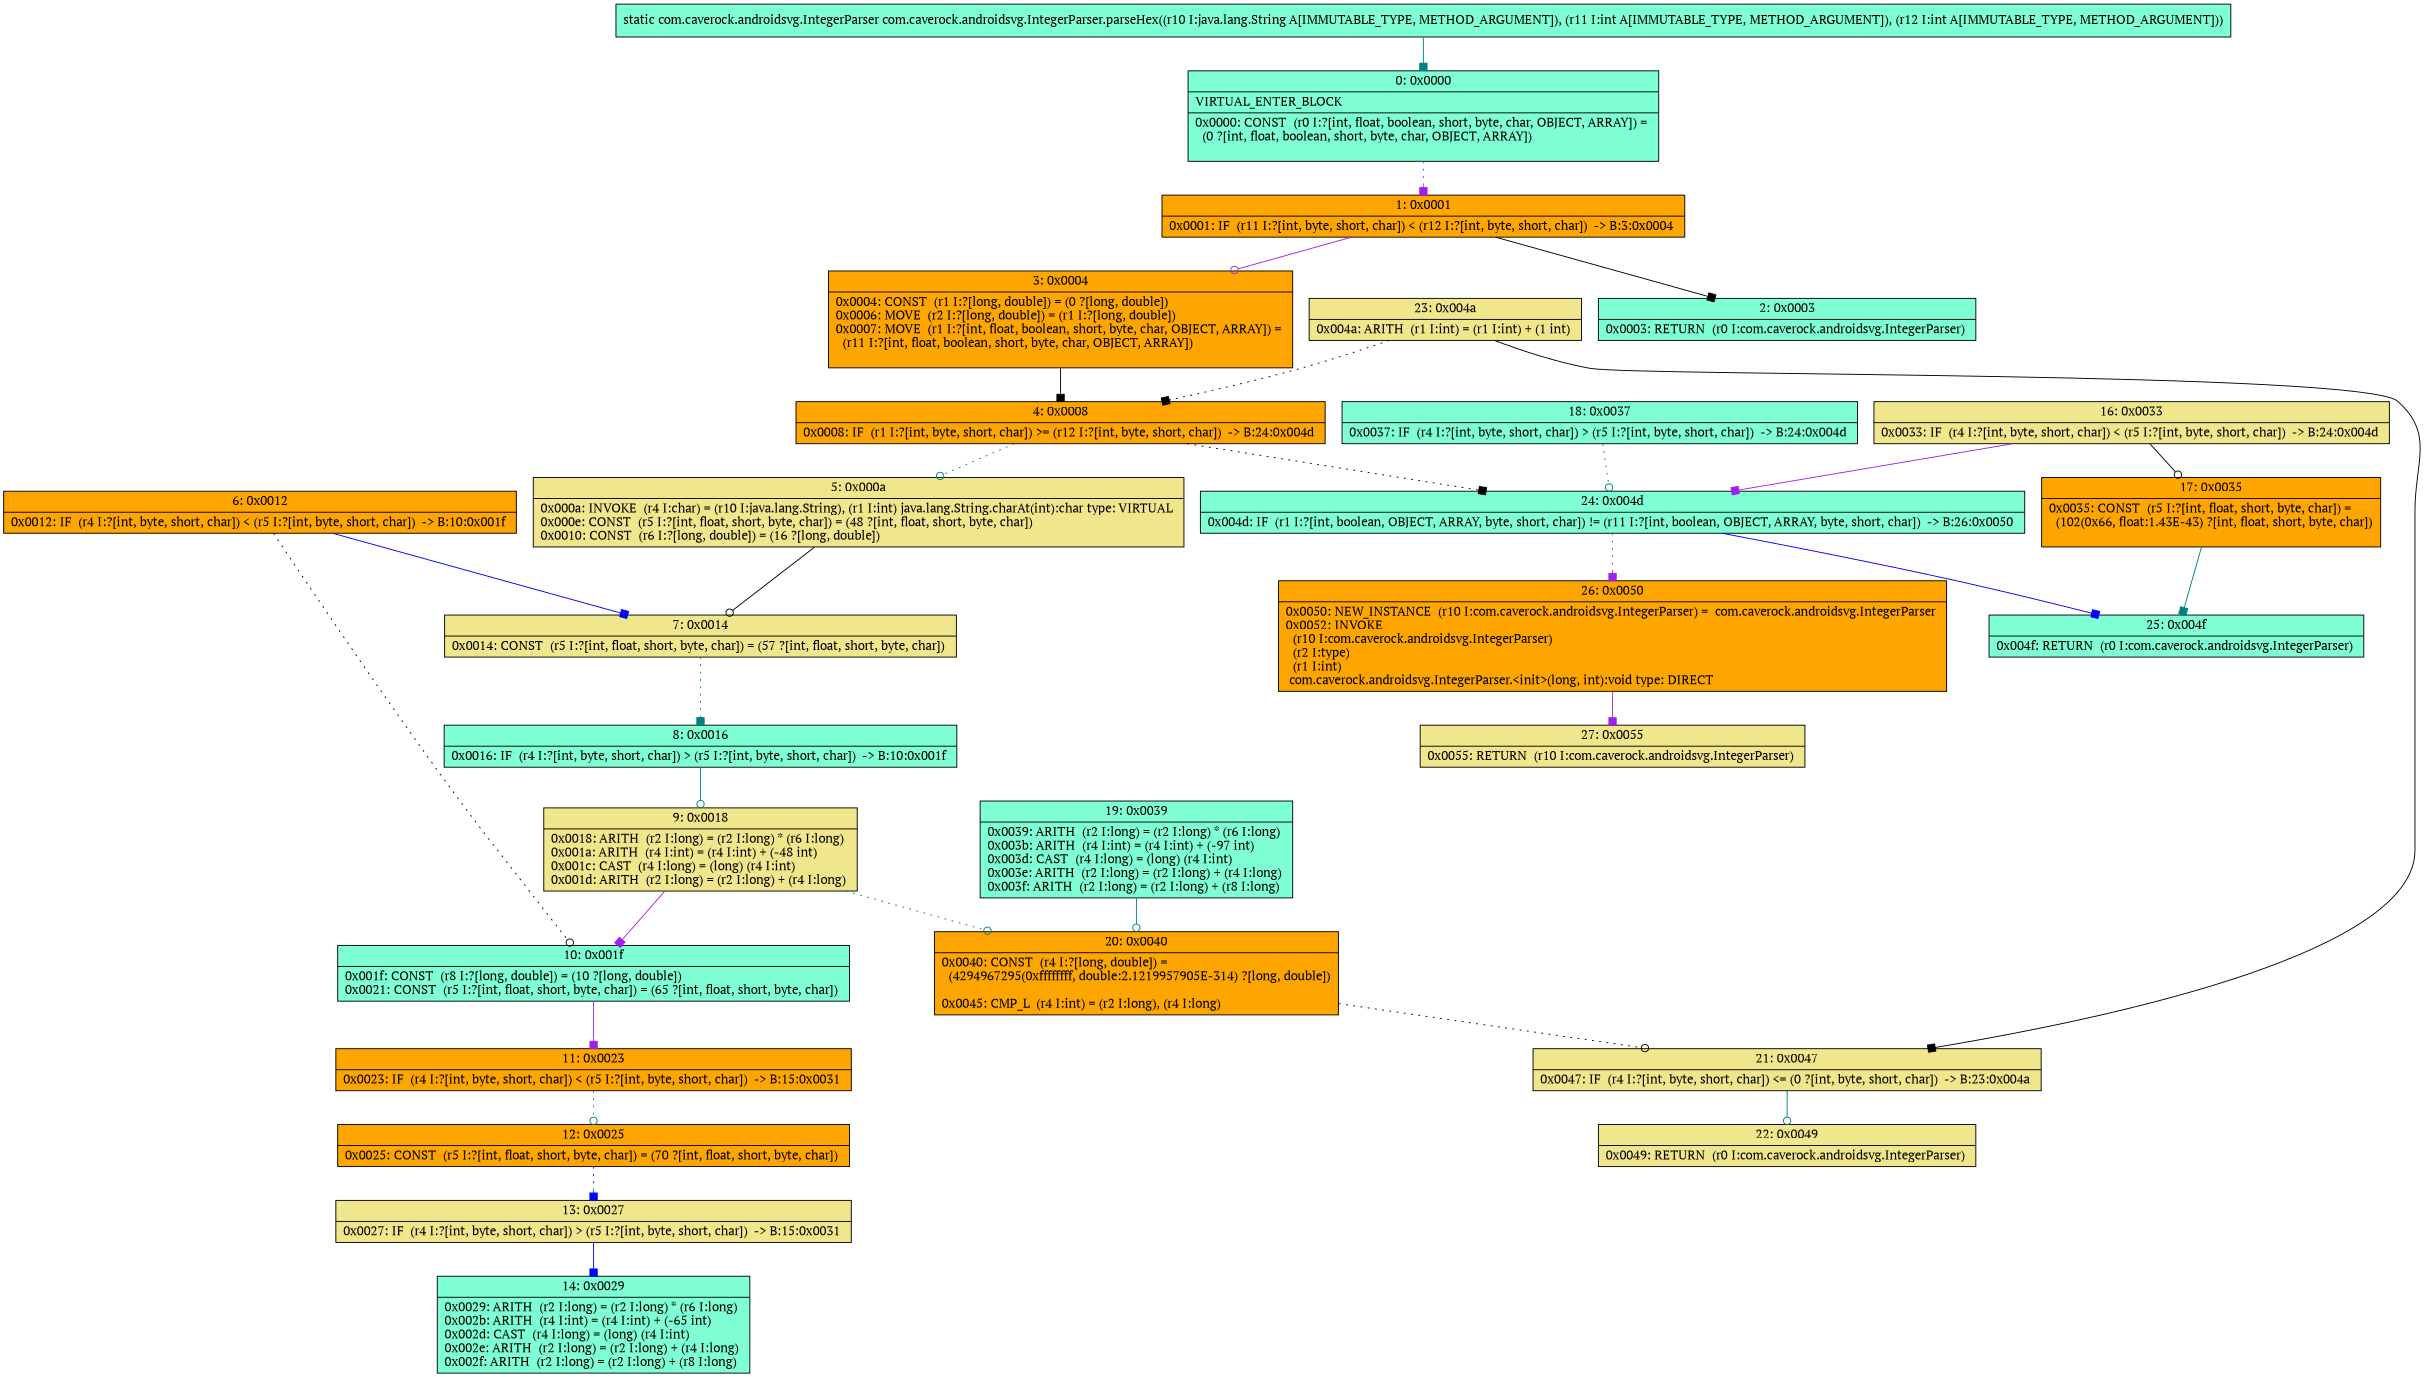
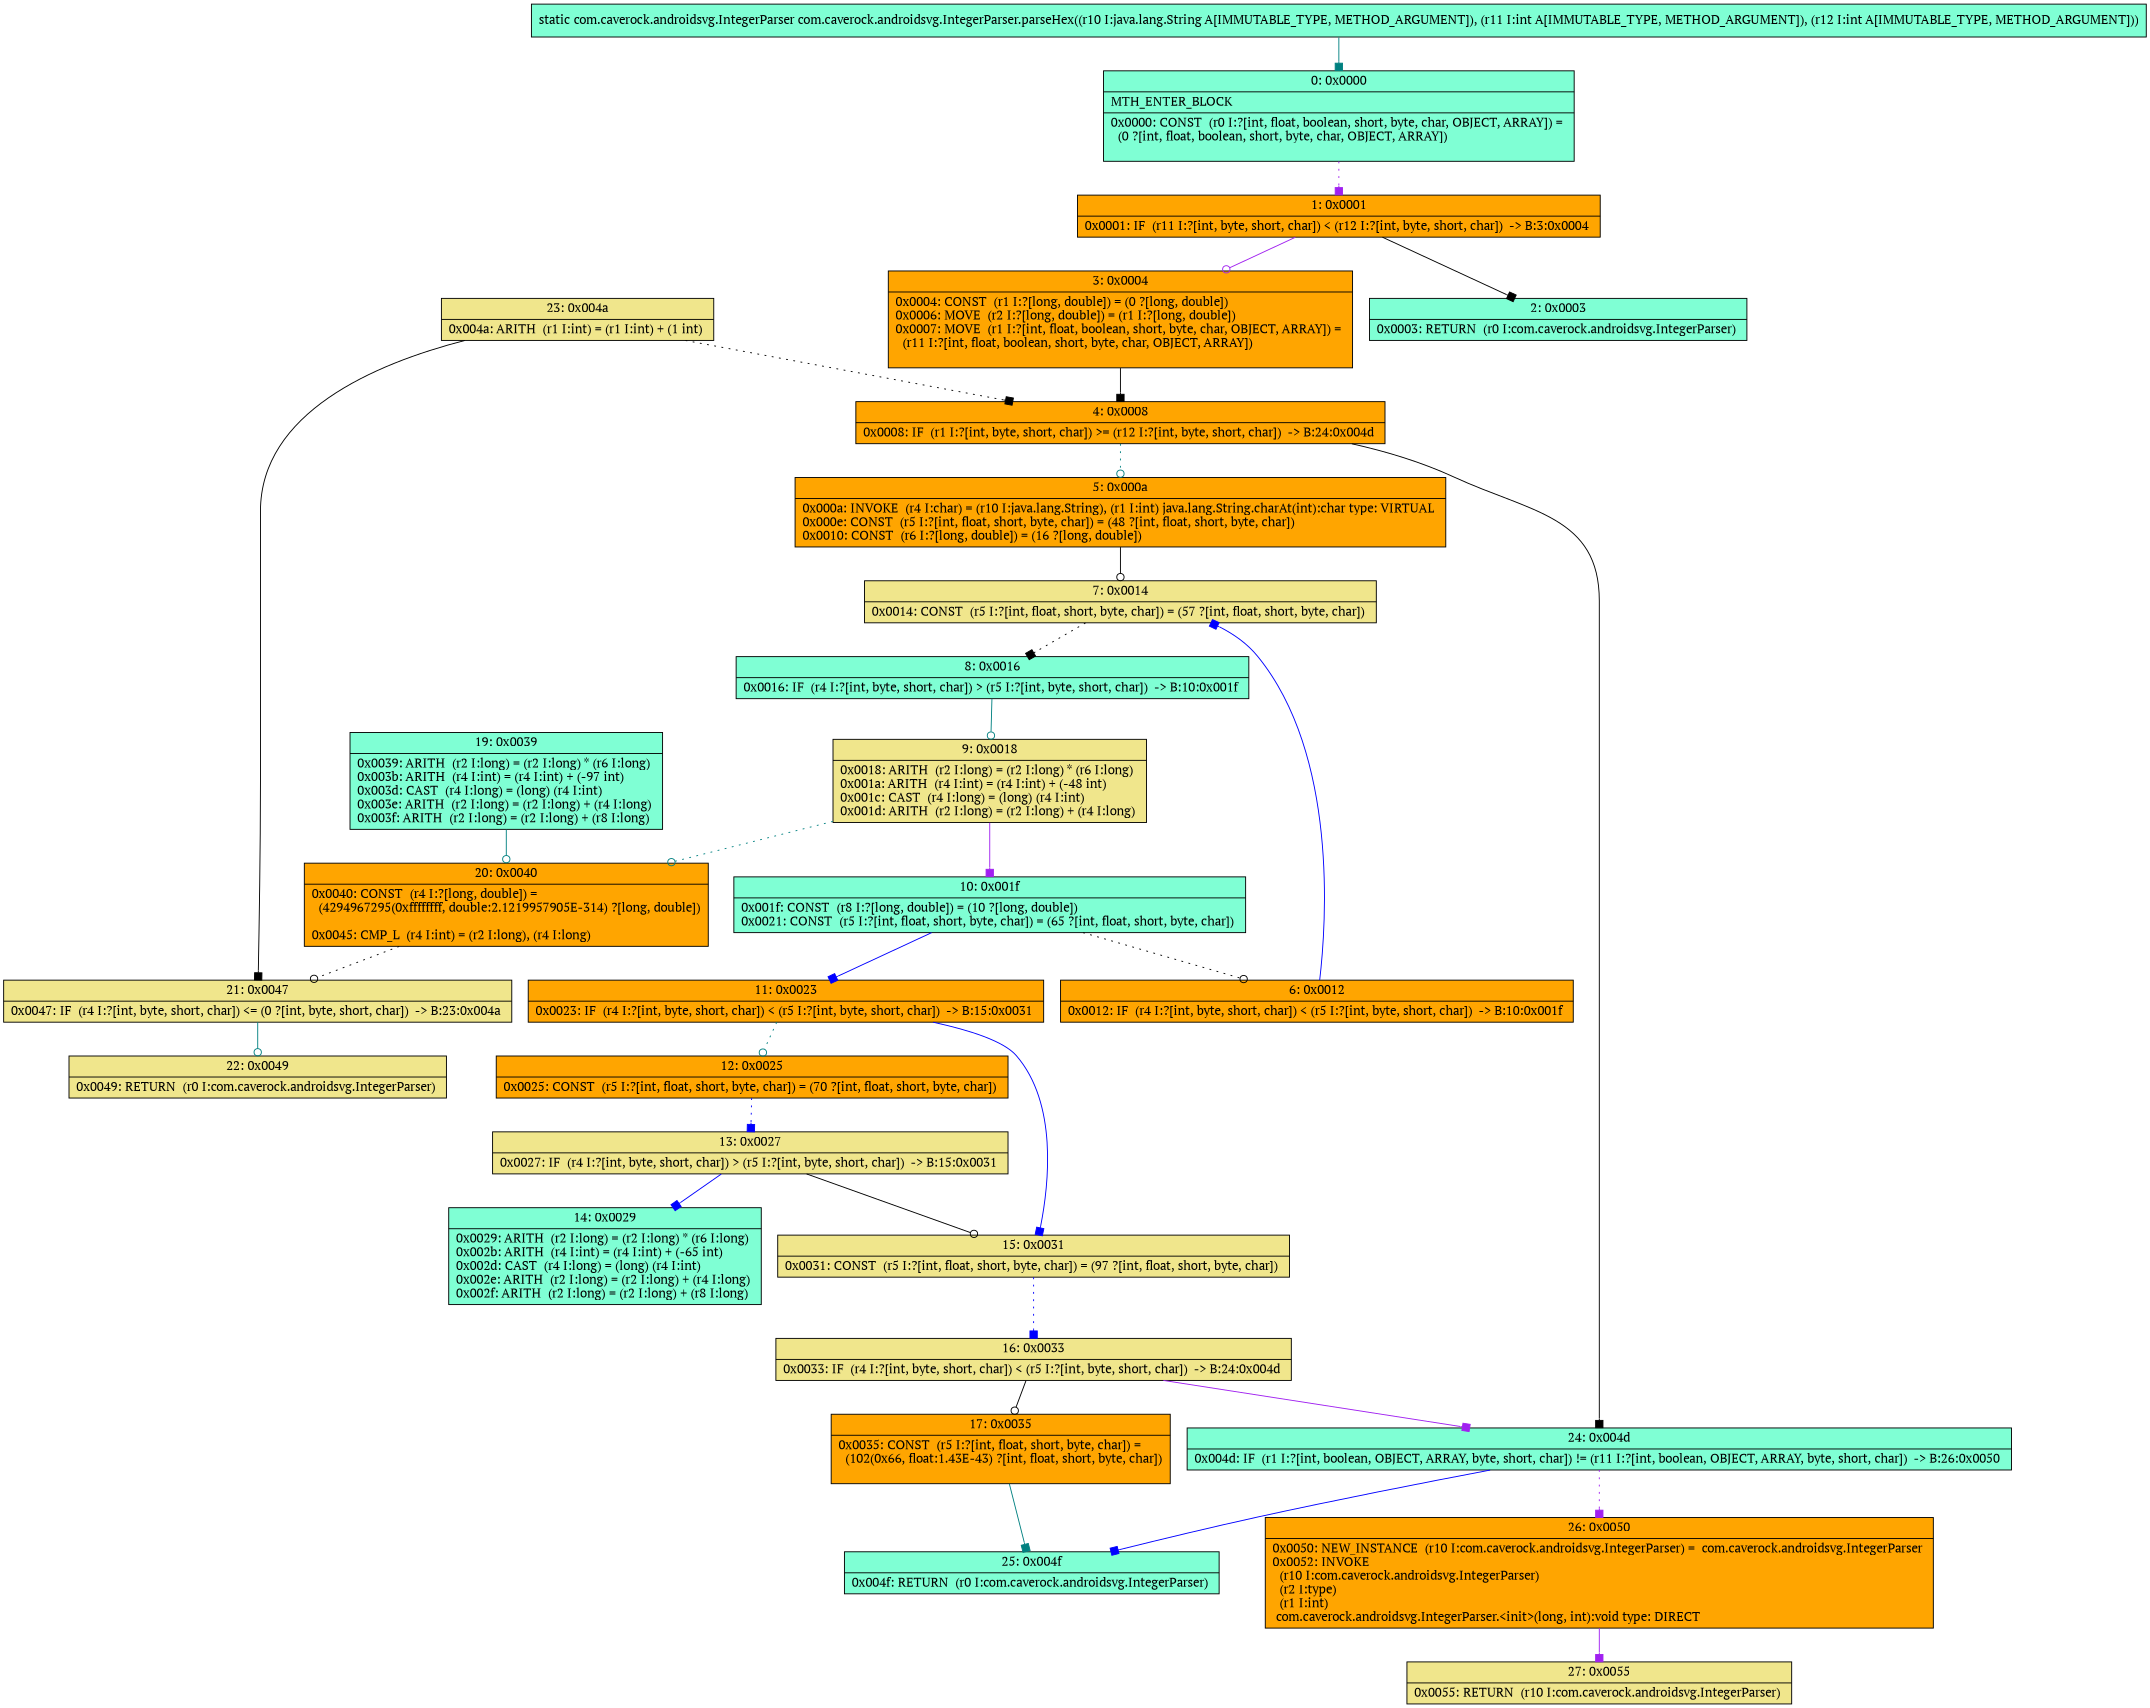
(1269, 102) -> (1172, 102)
(1600, 423) -> none
(1332, 467) -> (1599, 852)
(859, 512) -> (1120, 512)
(700, 686) -> (1061, 637)
(416, 740) -> (1162, 955)
(594, 1020) -> (885, 954)
none -> (1034, 1256)
